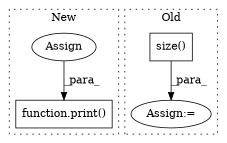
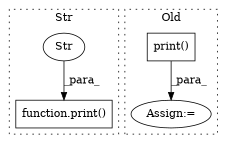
(64, 18) -> (64, 18)
(64, 47) -> (64, 47)
(171, 47) -> (171, 47)
